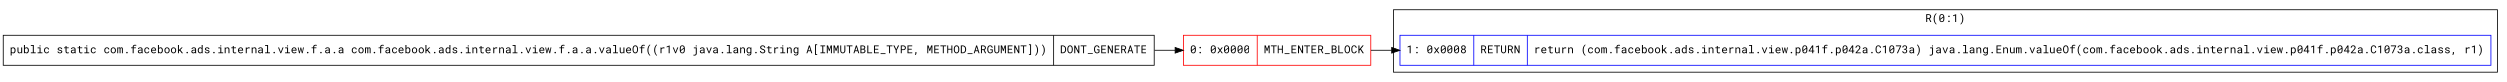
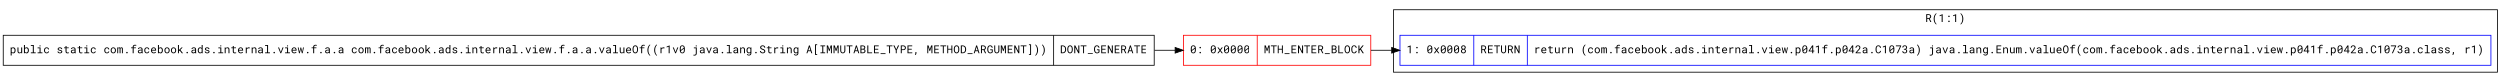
(1945, 19) -> (1945, 19)
